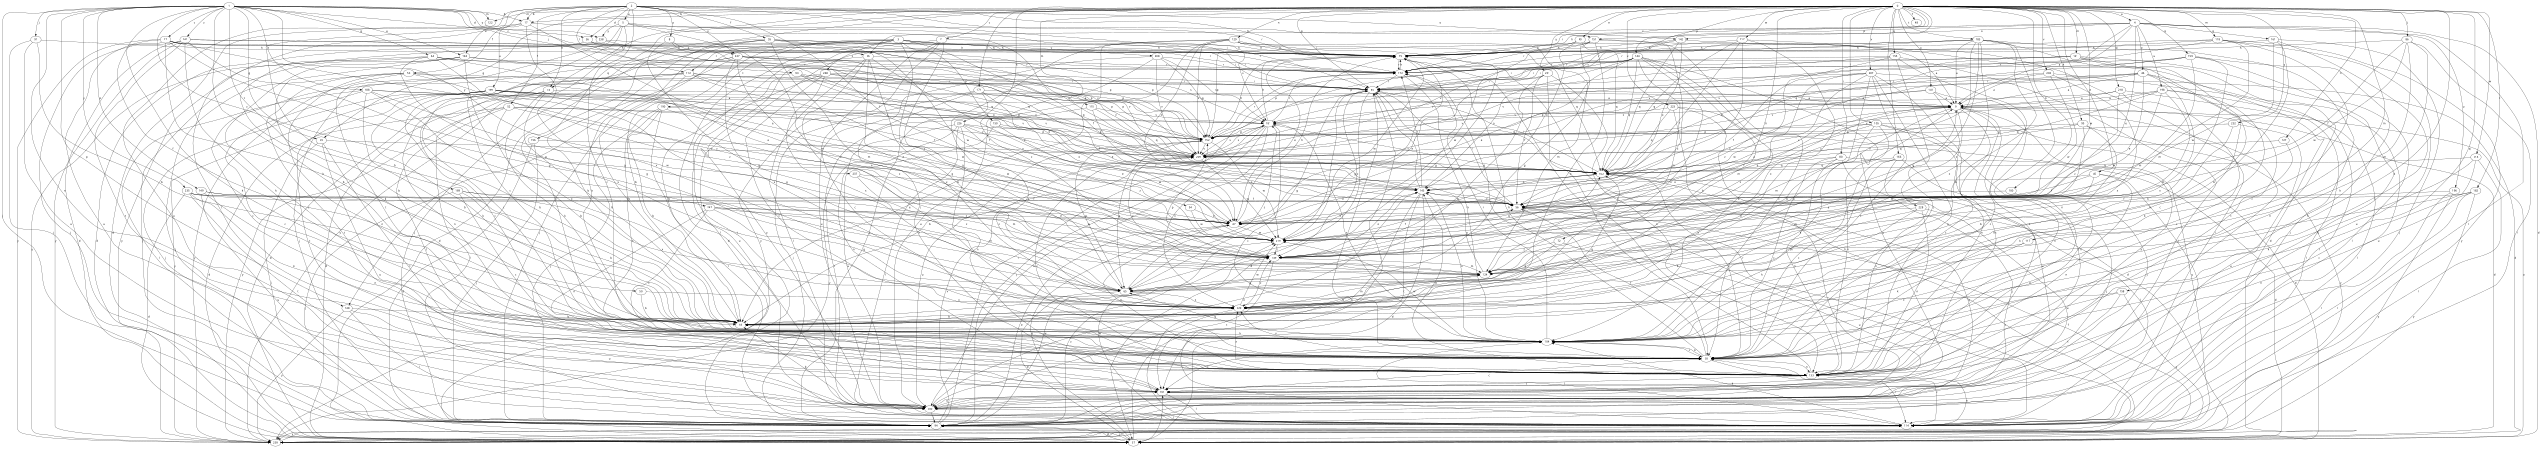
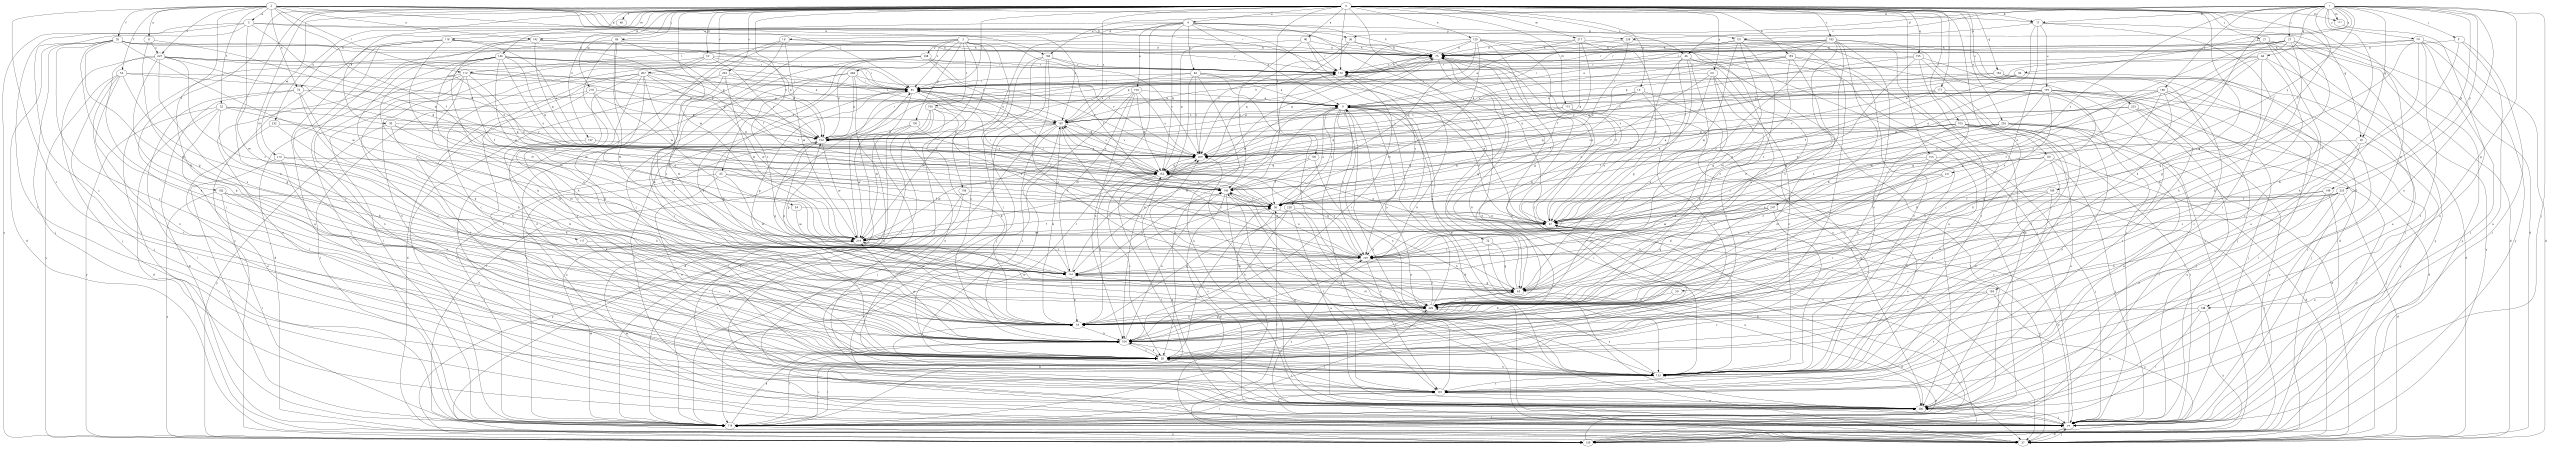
none -> (1483, 82)
none -> (1246, 167)
